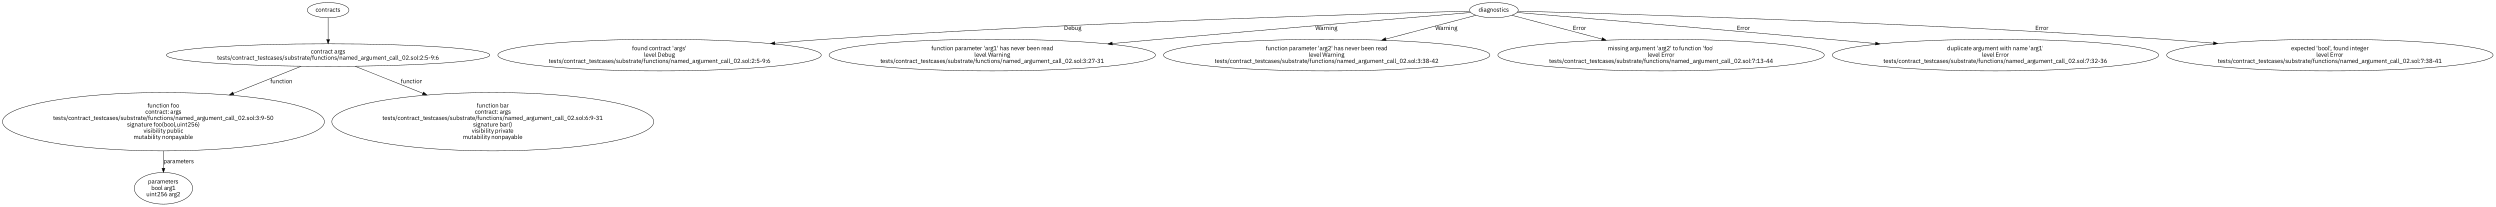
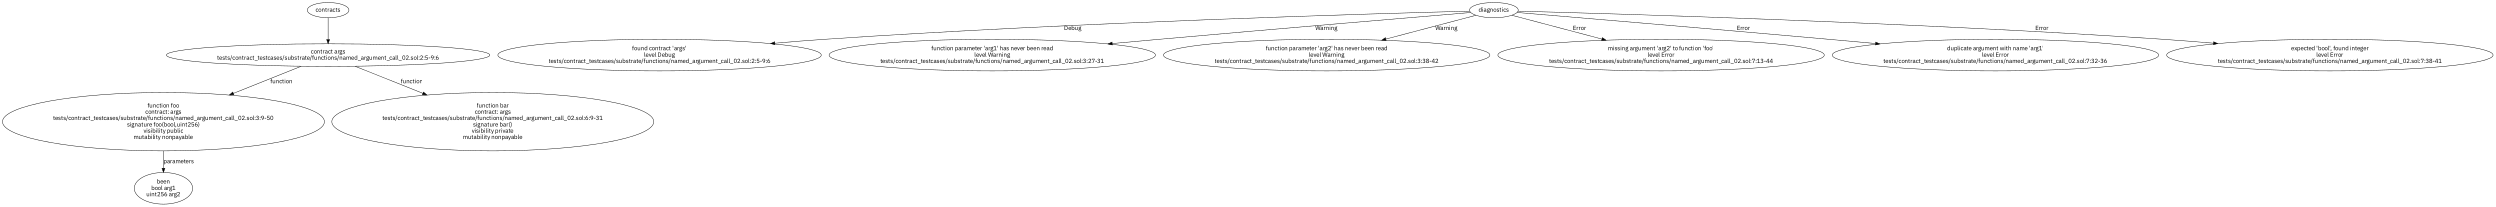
(163, 188) -> (163, 188)
